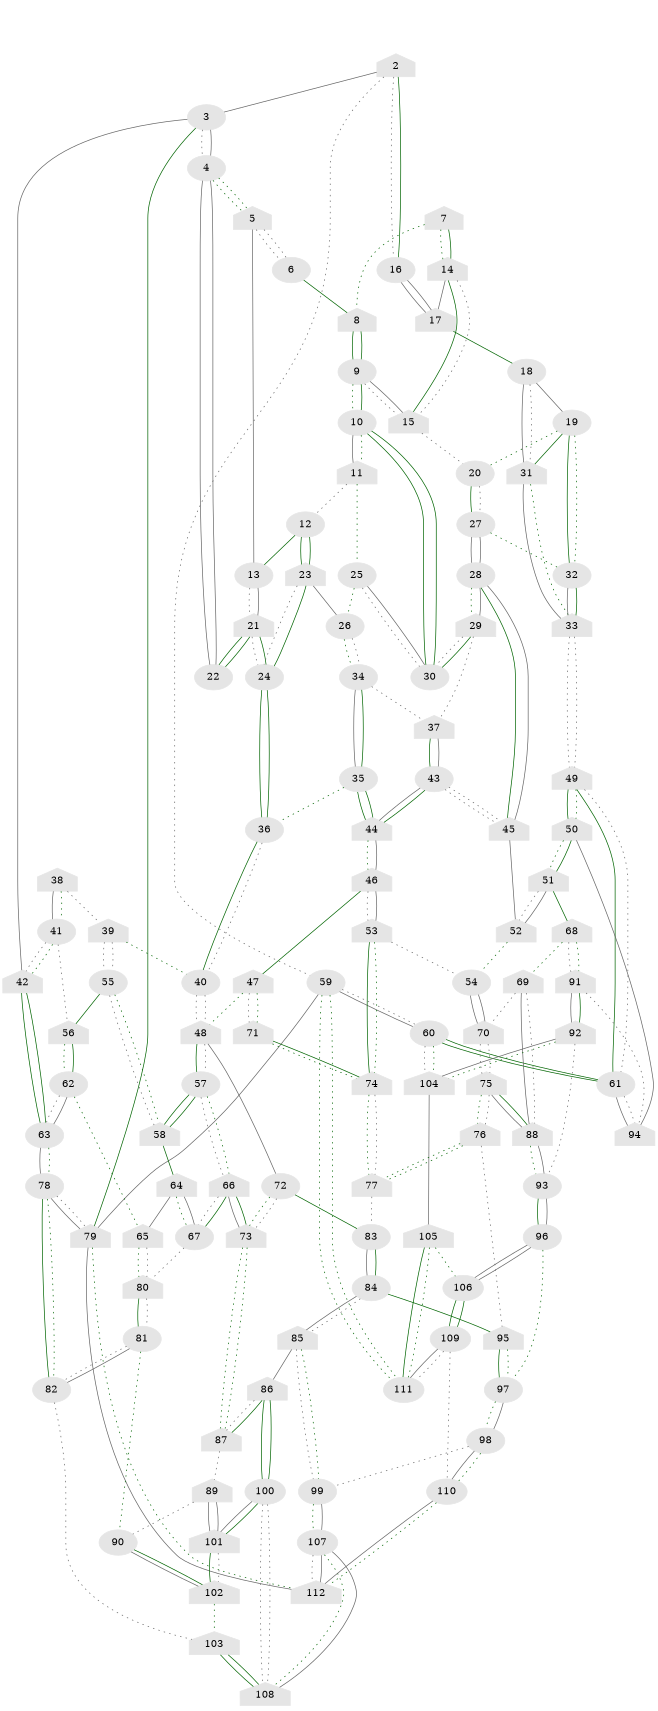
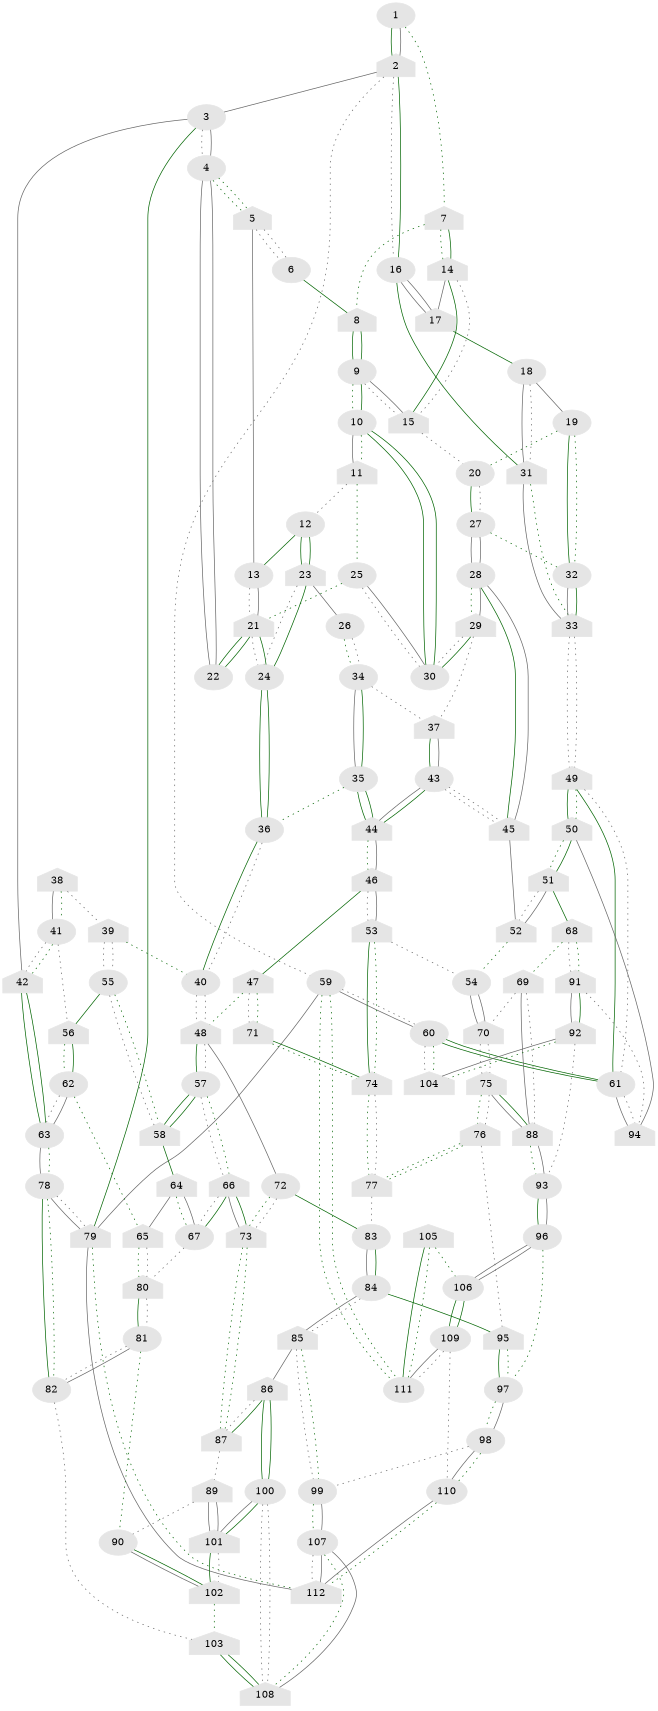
none -> (396, 16)
(549, 449) -> (448, 392)
(351, 601) -> (306, 600)
(429, 1150) -> none
